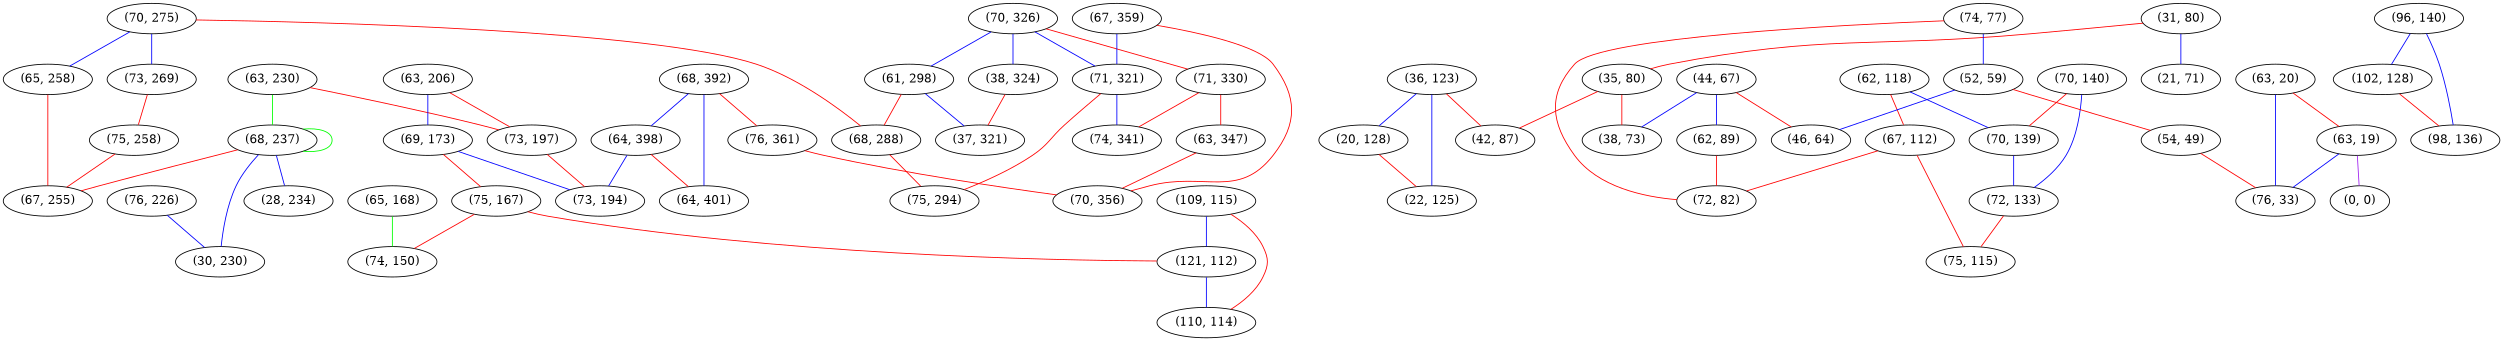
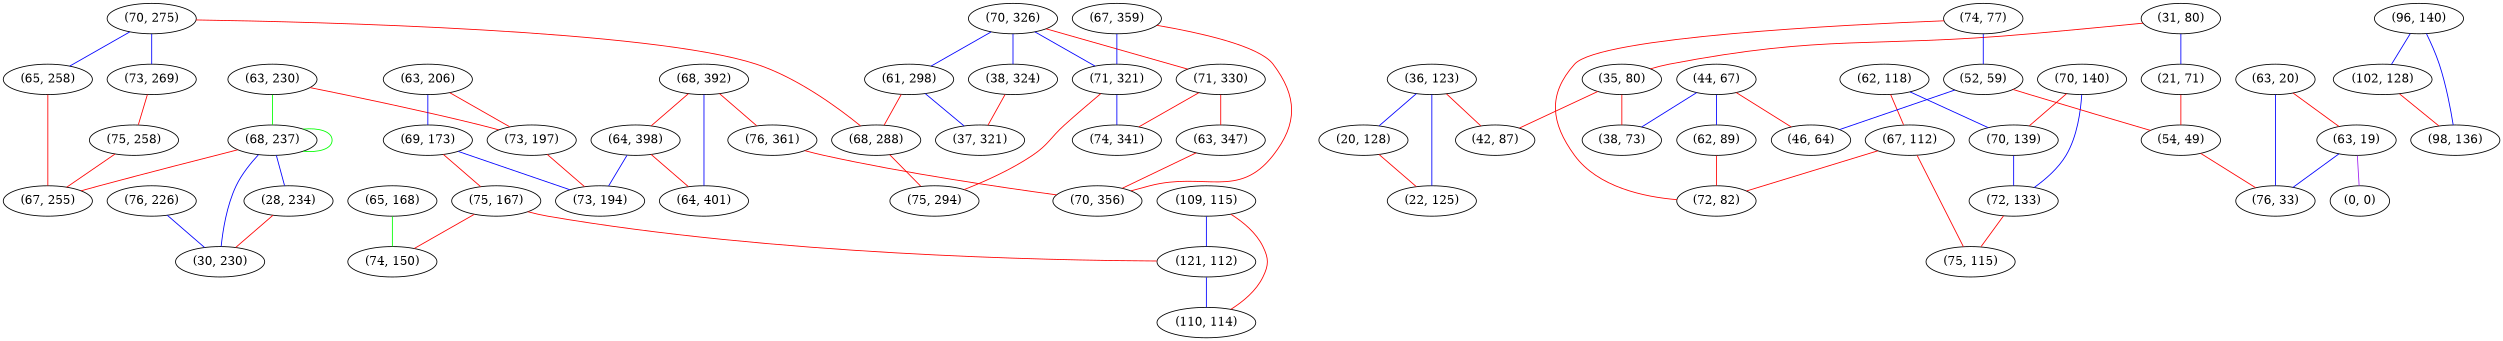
(670, 110) -> (670, 110)
none -> (2181, 110)
none -> (254, 231)
